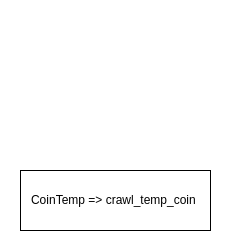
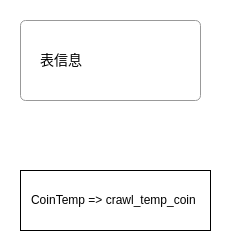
none -> (111, 61)
